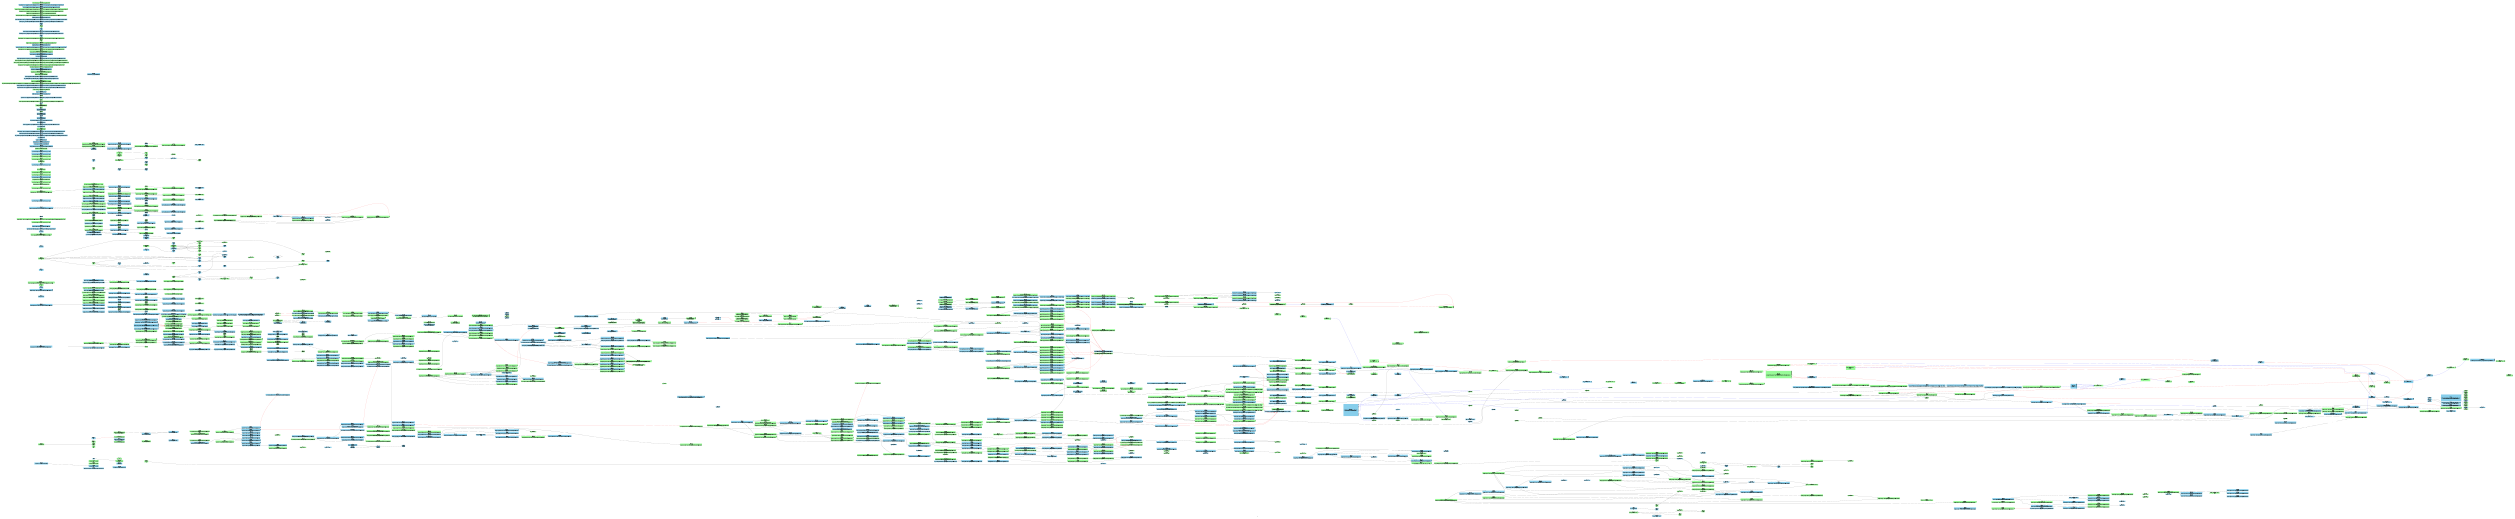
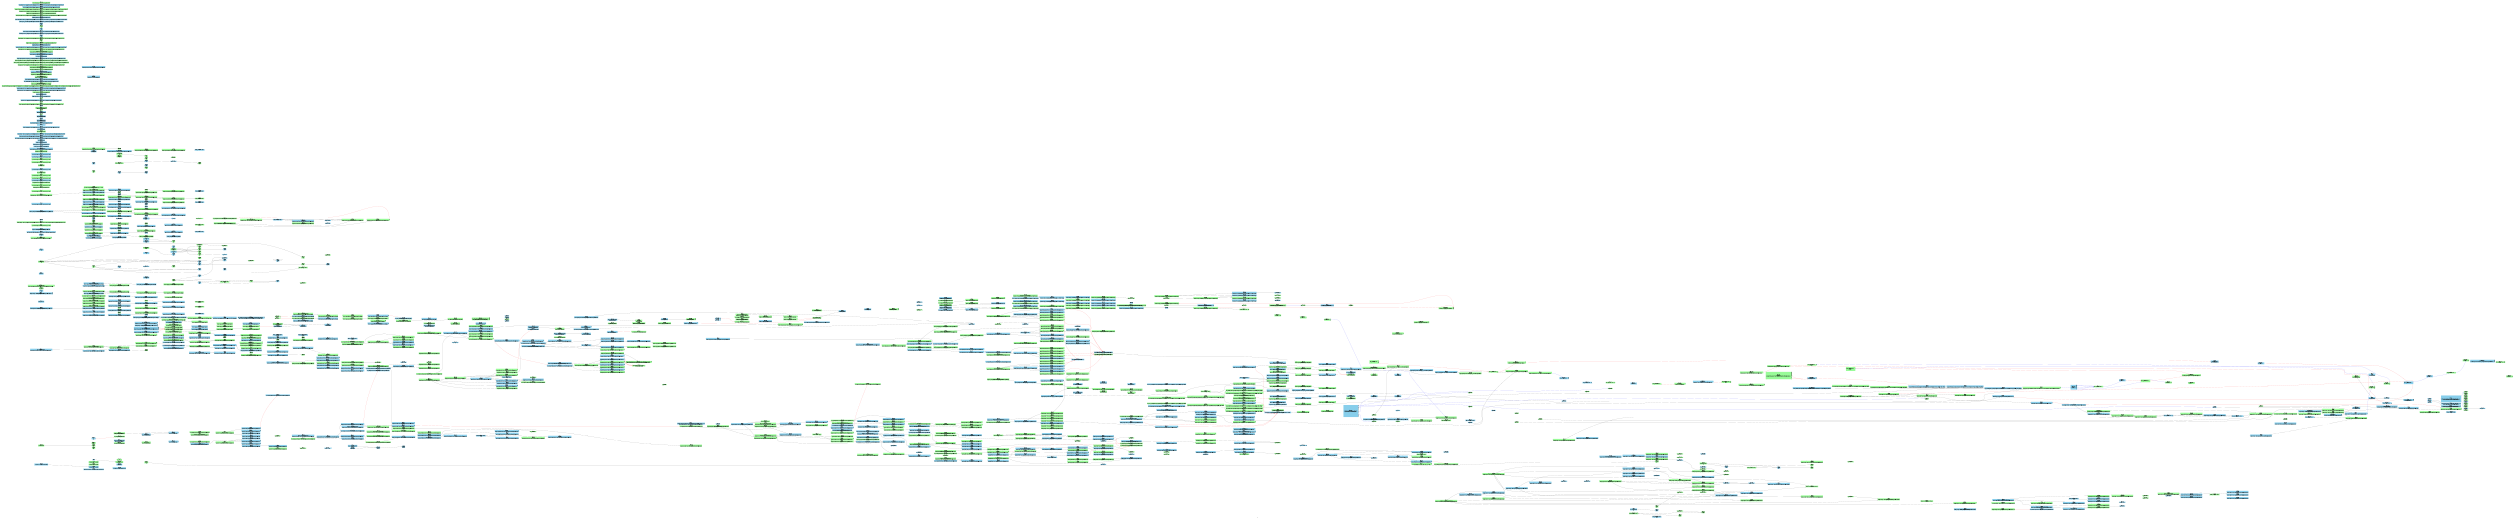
(146, 144) -> none
